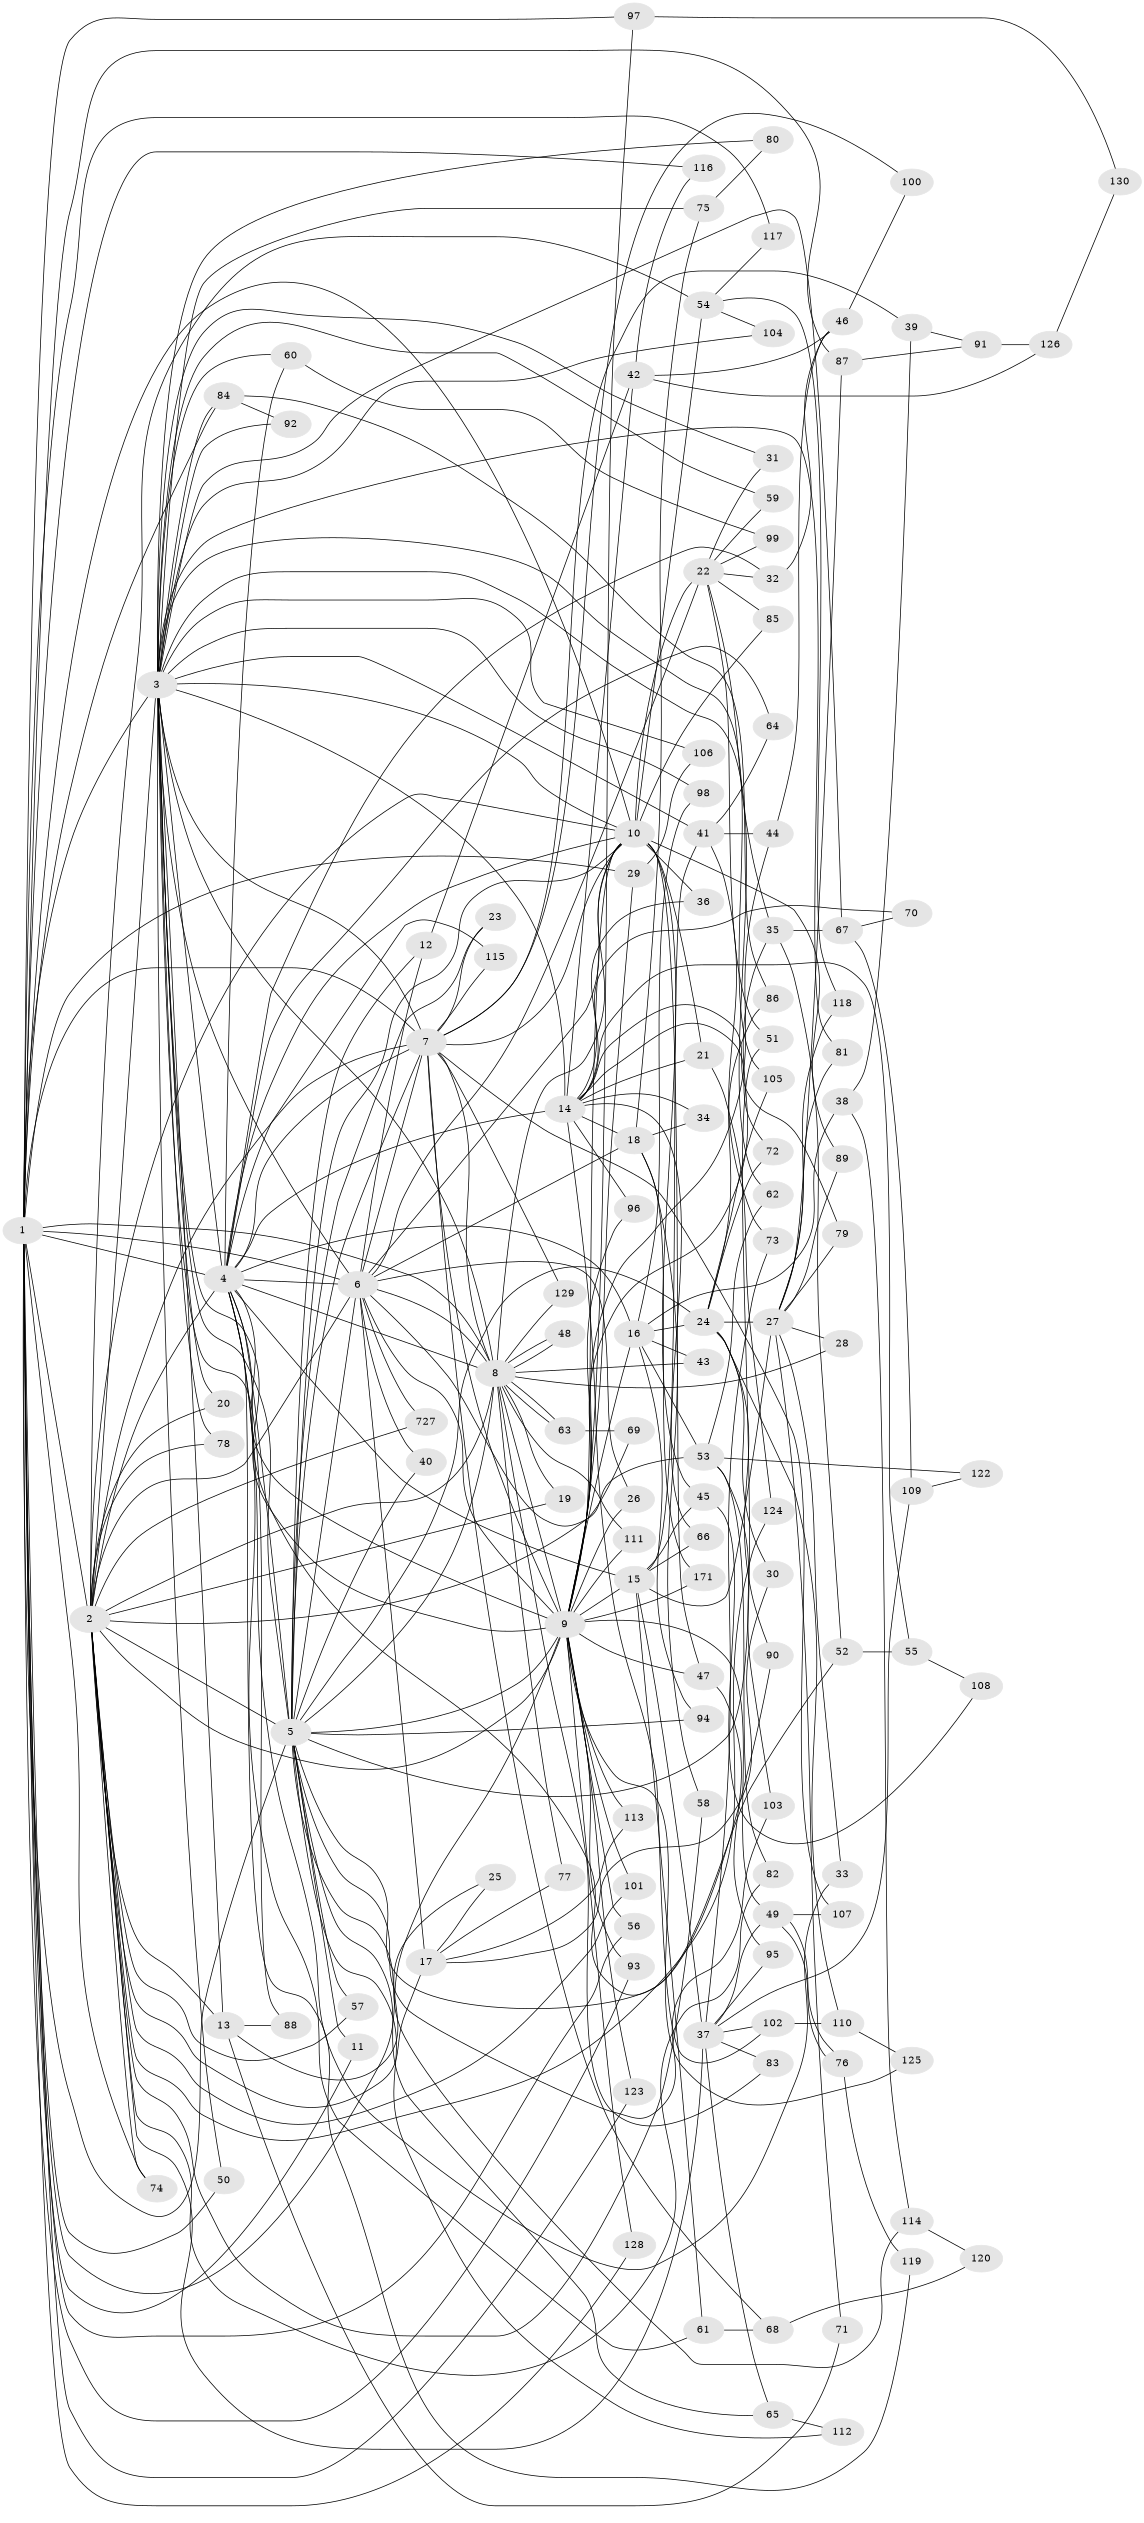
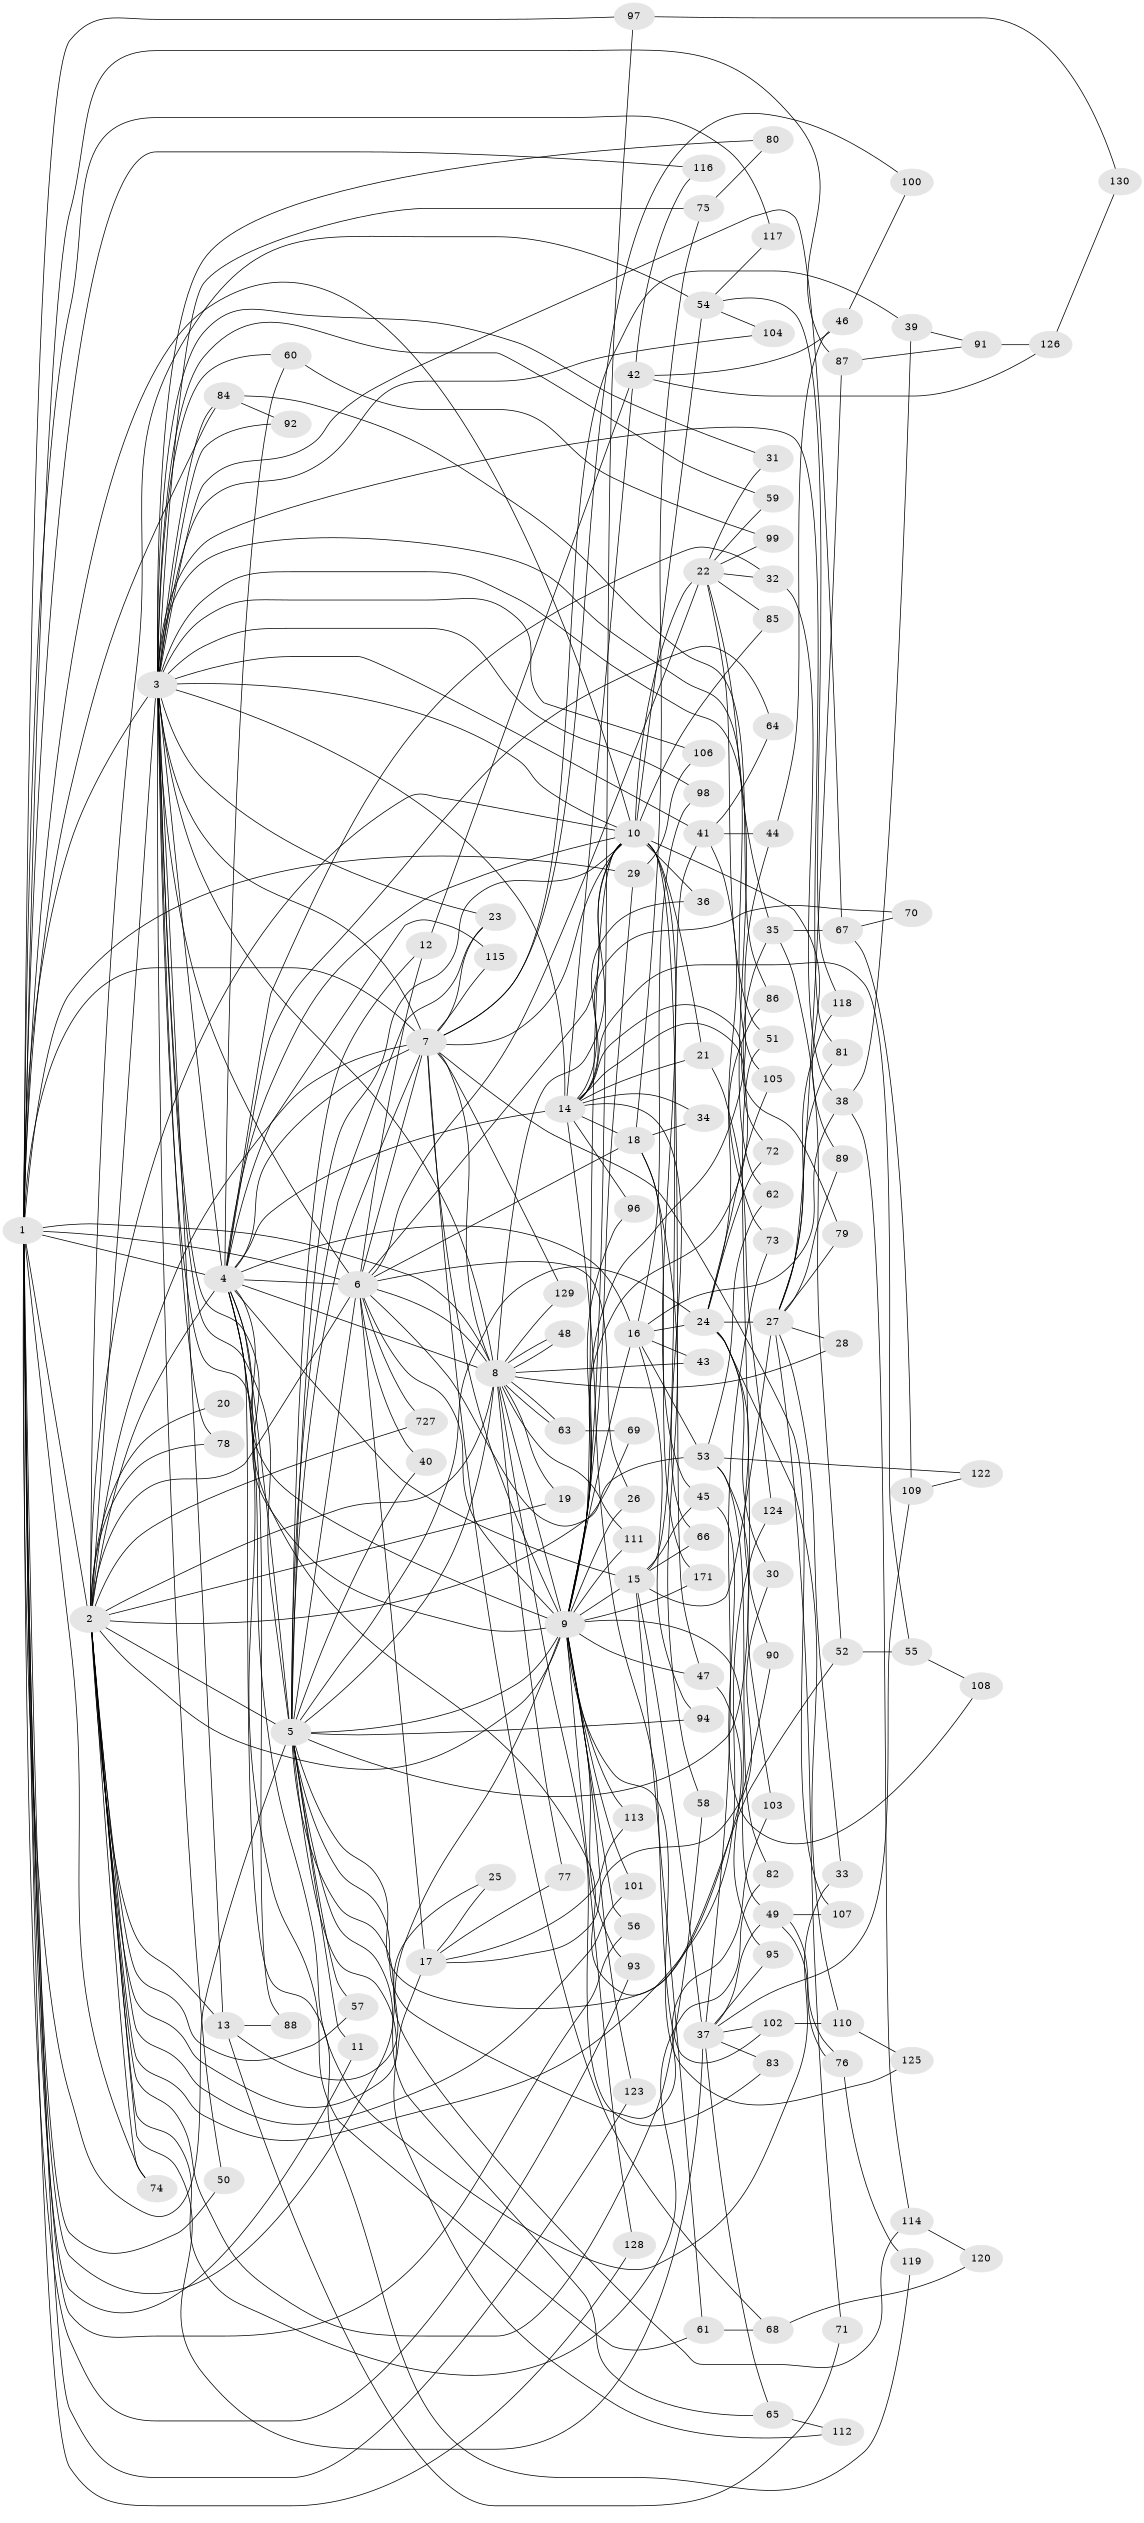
(808, 450) -> (811, 839)
(172, 1048) -> (290, 842)
